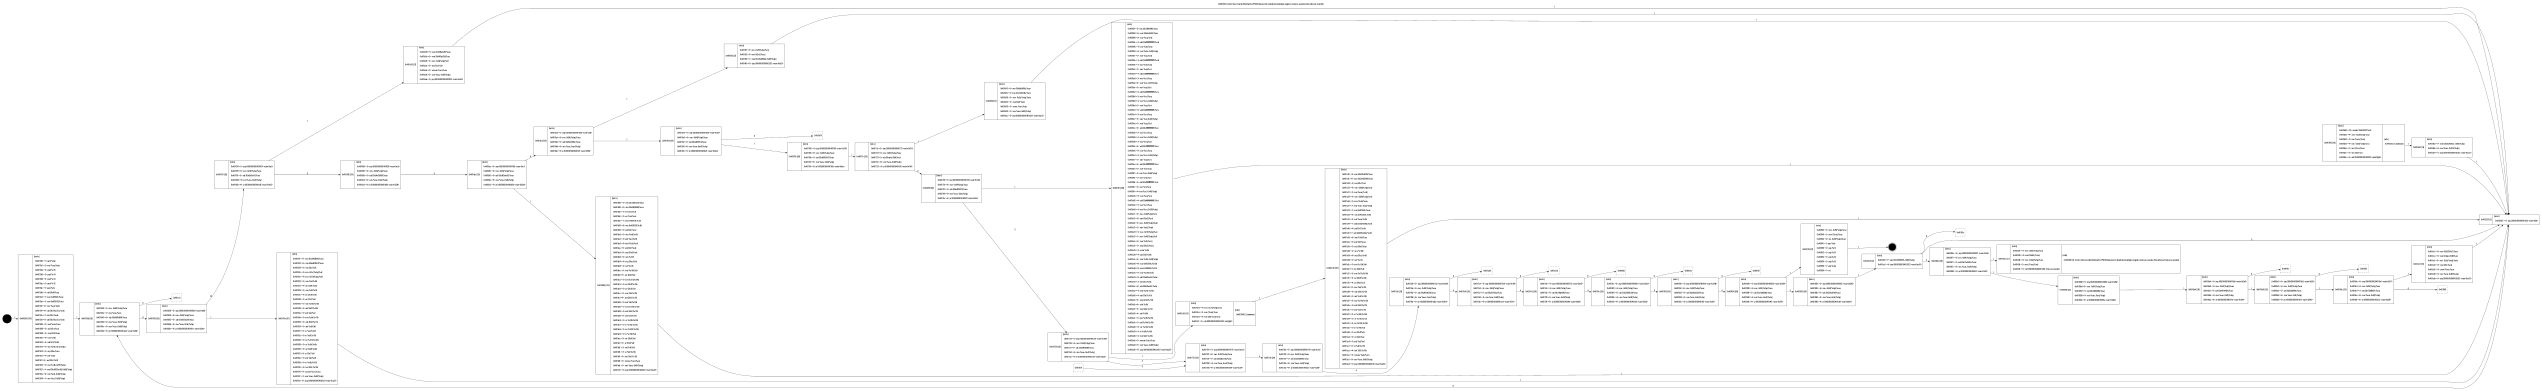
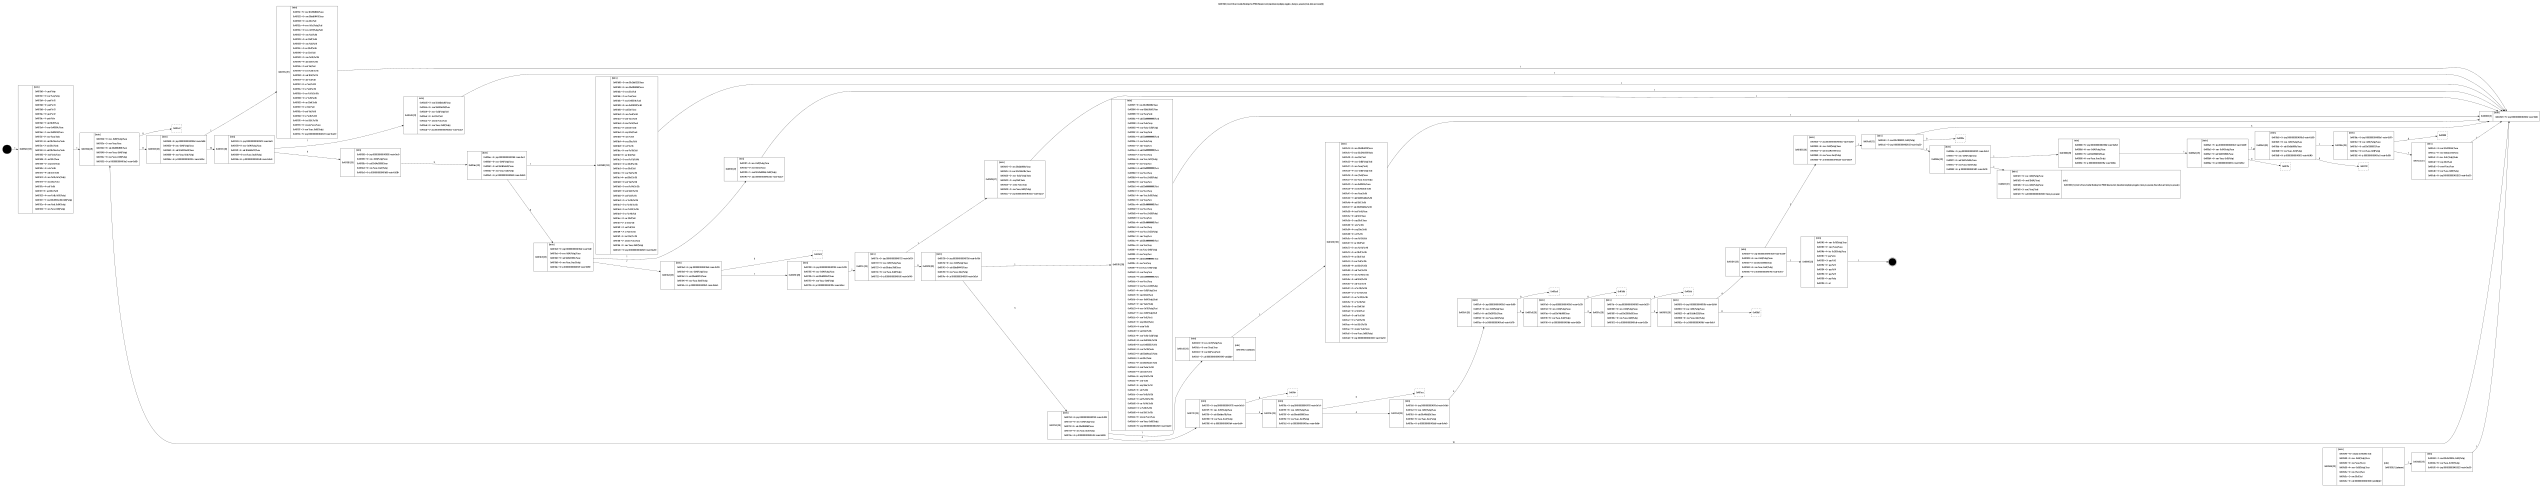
(1487, 271) -> none
(1134, 370) -> (1266, 397)
none -> (1420, 393)
